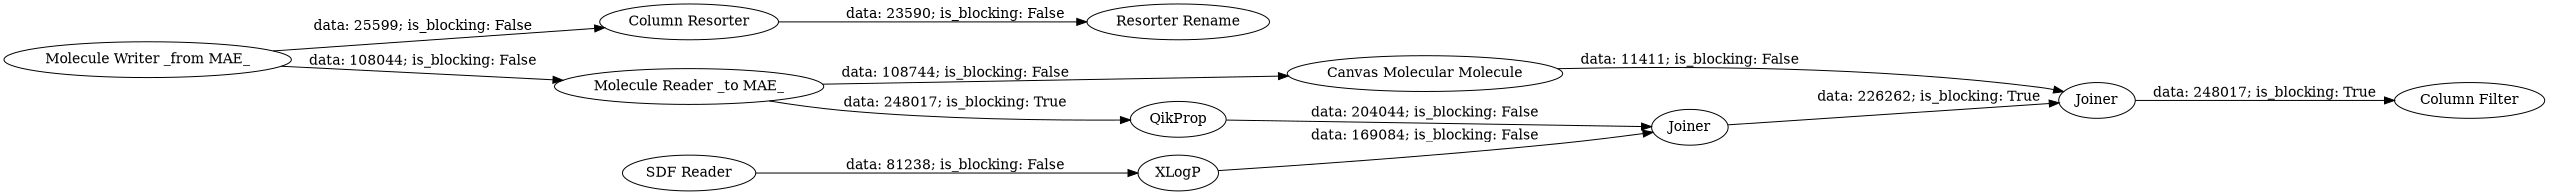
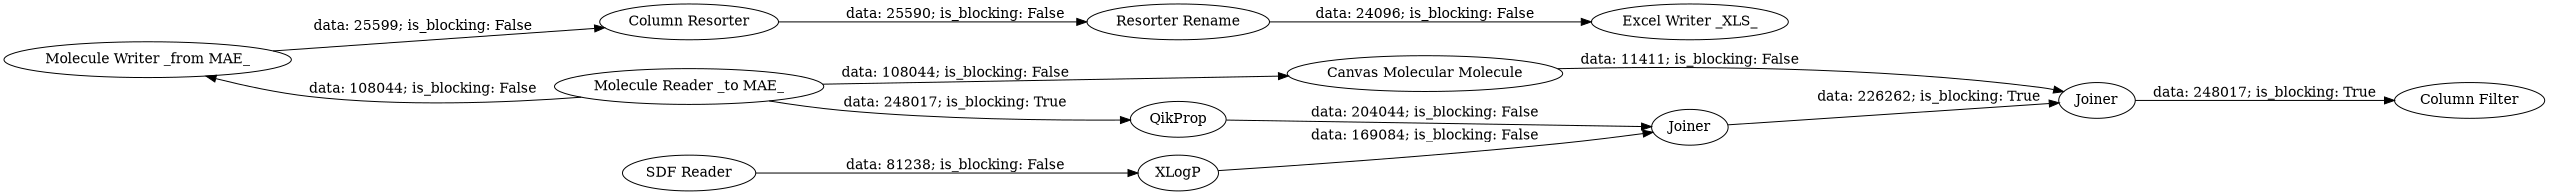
(955, 14) -> (955, 14)
none -> (1690, 22)
(417, 73) -> (398, 102)
(955, 73) -> (955, 73)
